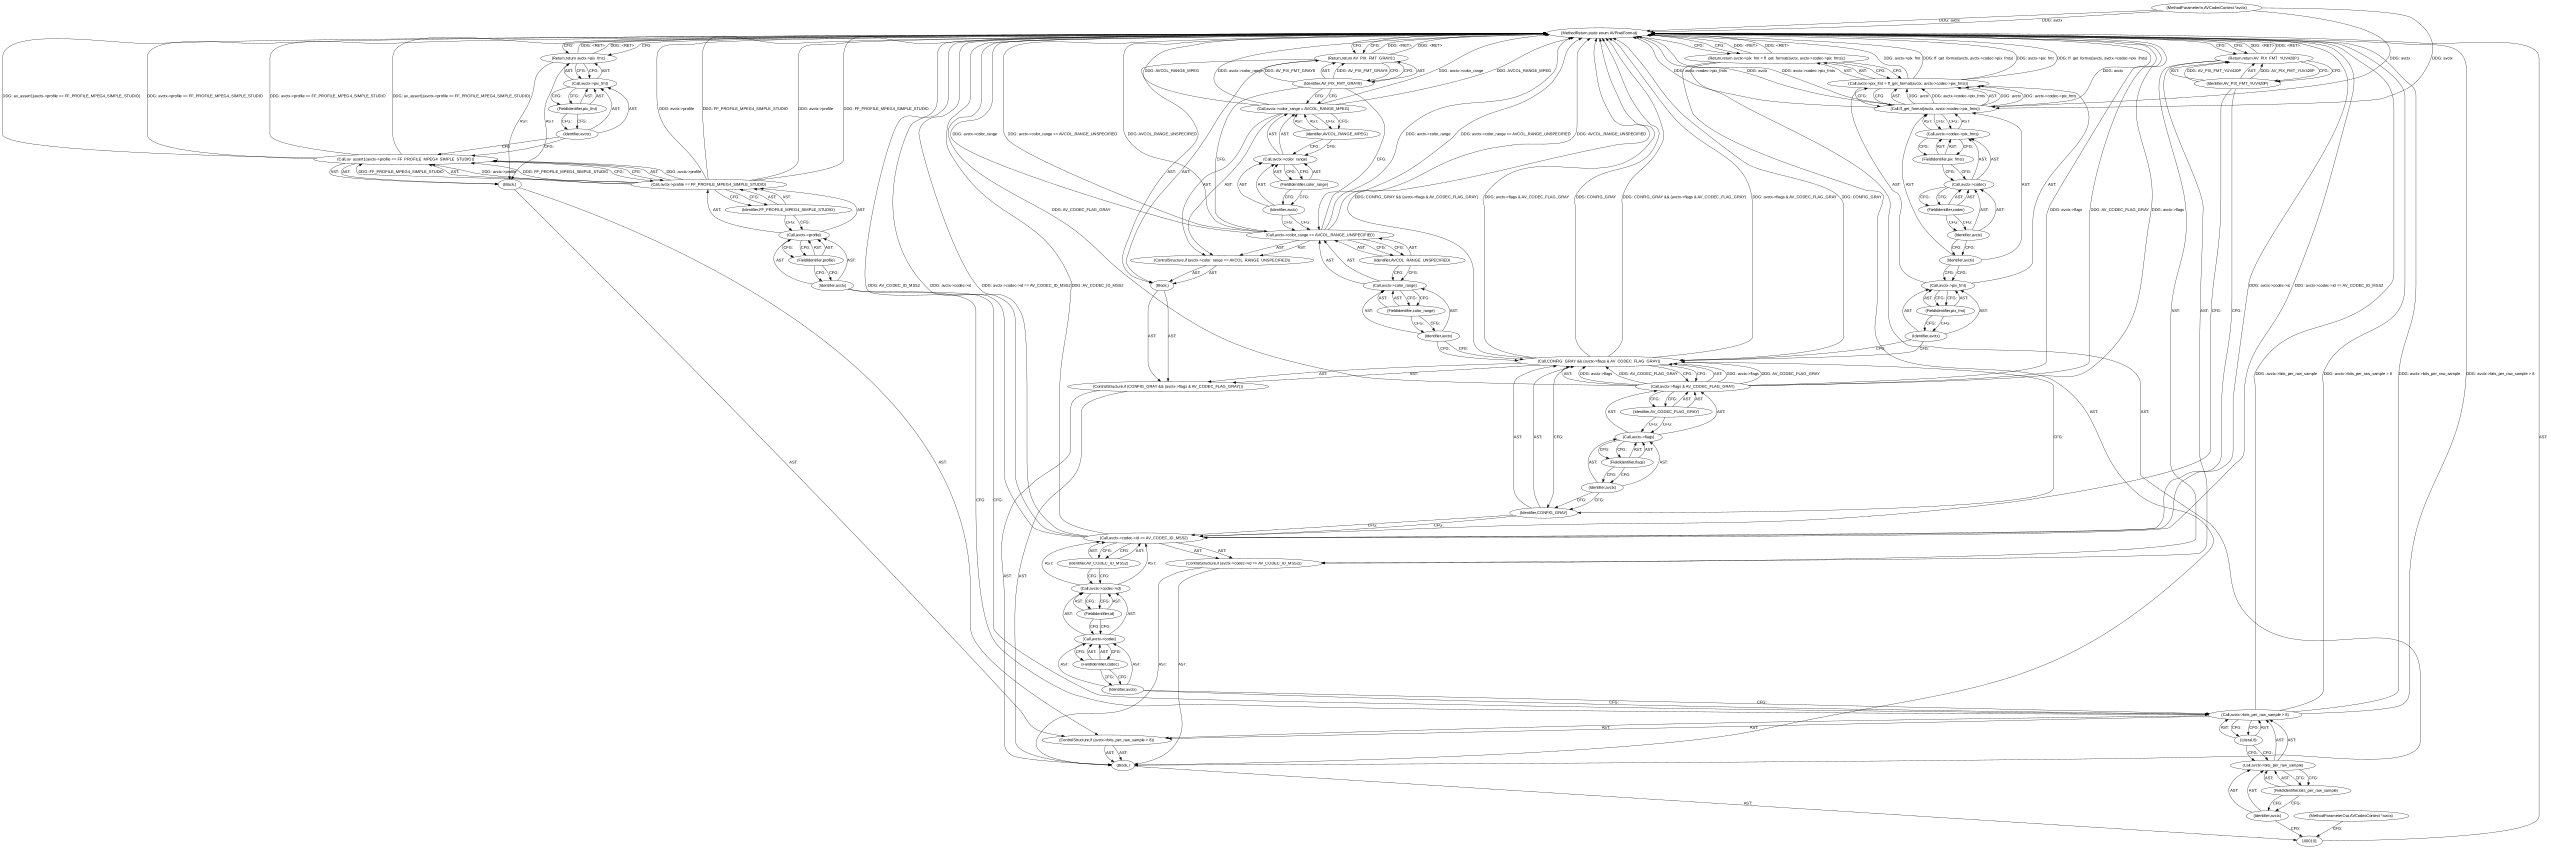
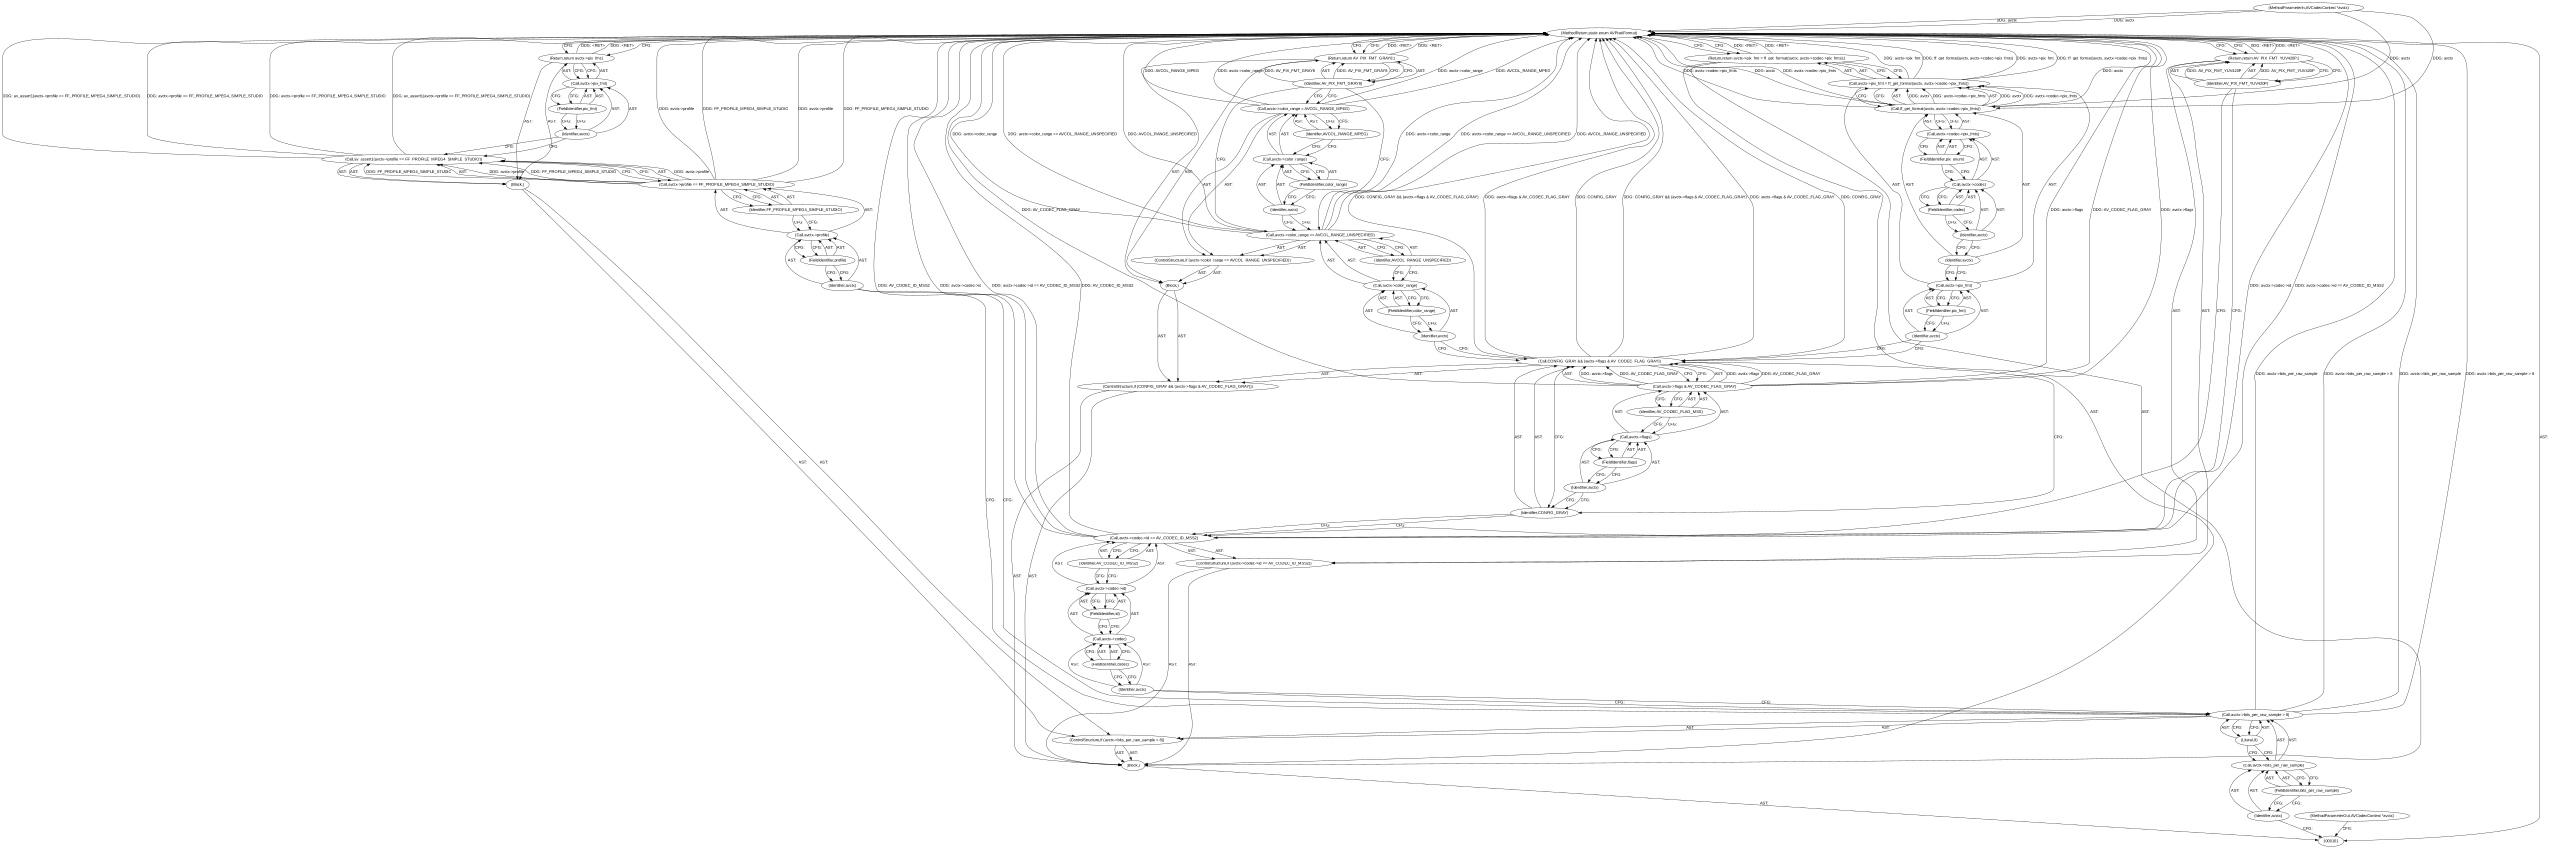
(2539, 102) -> (2540, 89)
(1943, 159) -> (1942, 159)
(1666, 412) -> (1671, 412)
